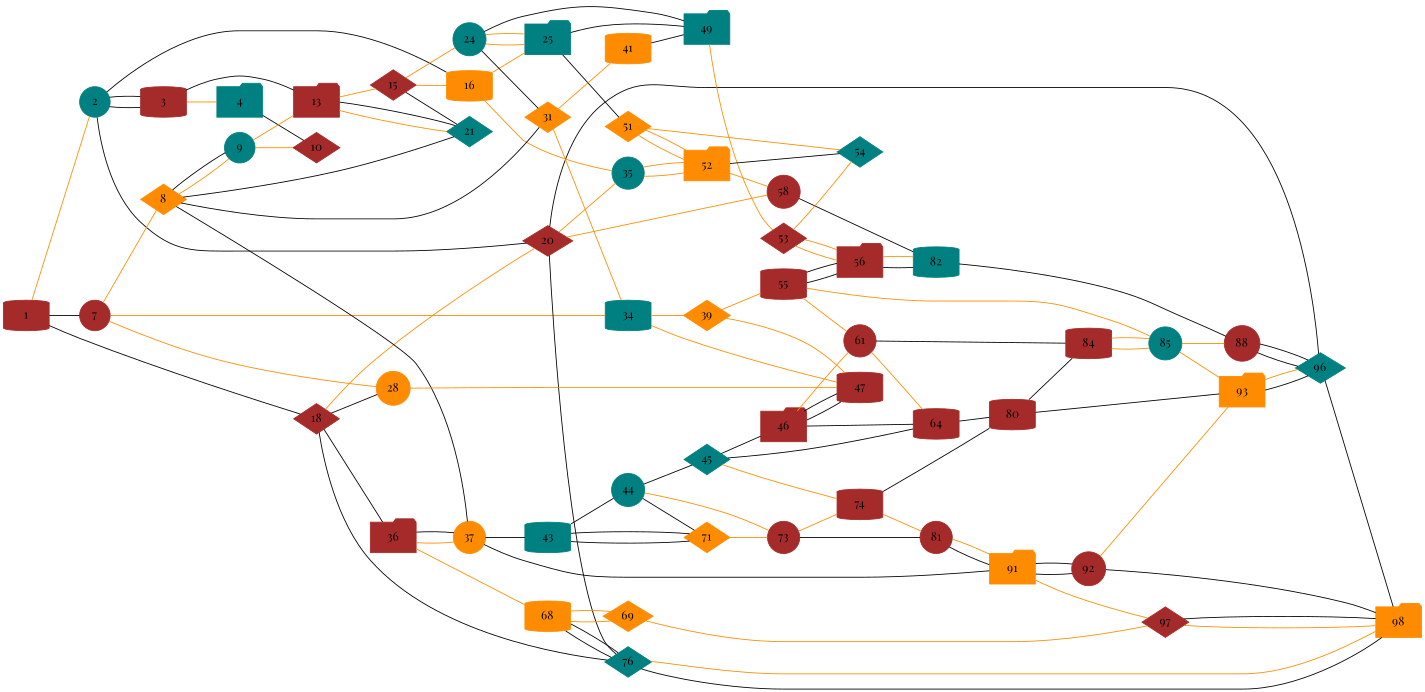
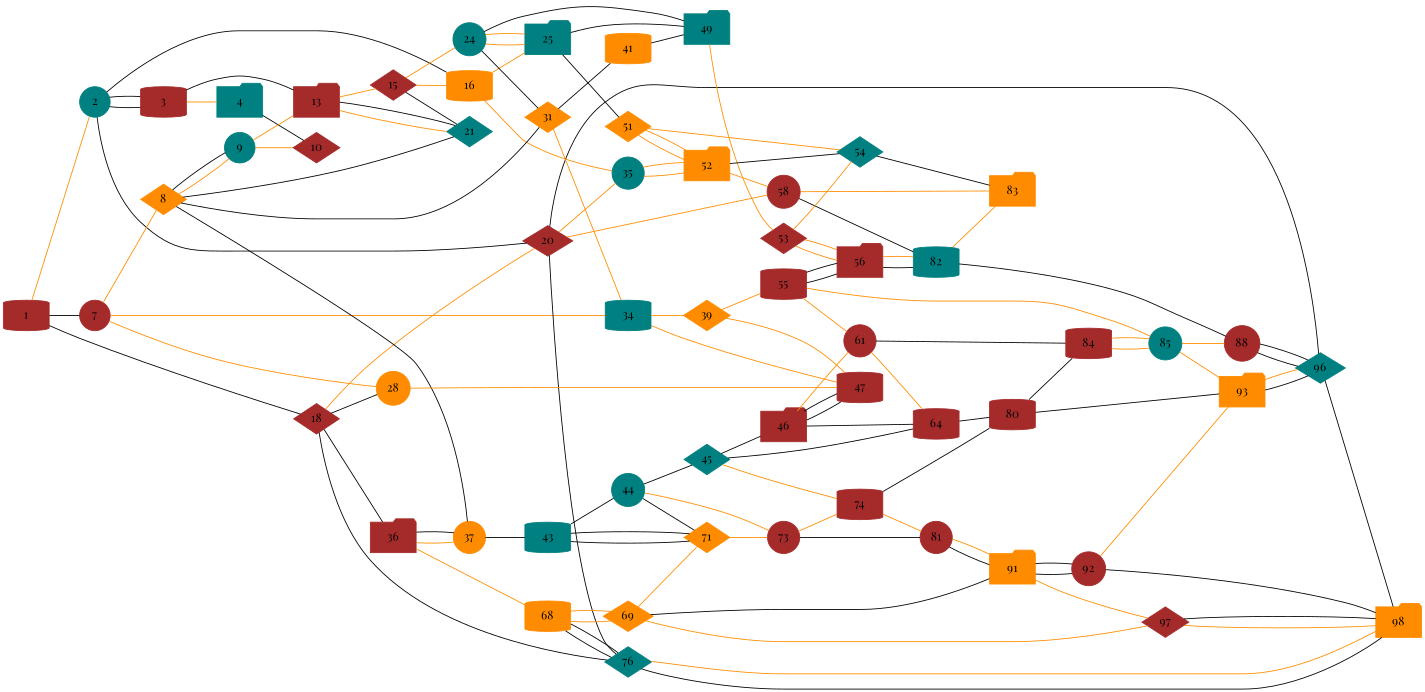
(583, 87) -> (583, 87)
none -> (1012, 191)
none -> (668, 577)
(734, 577) -> (822, 609)
